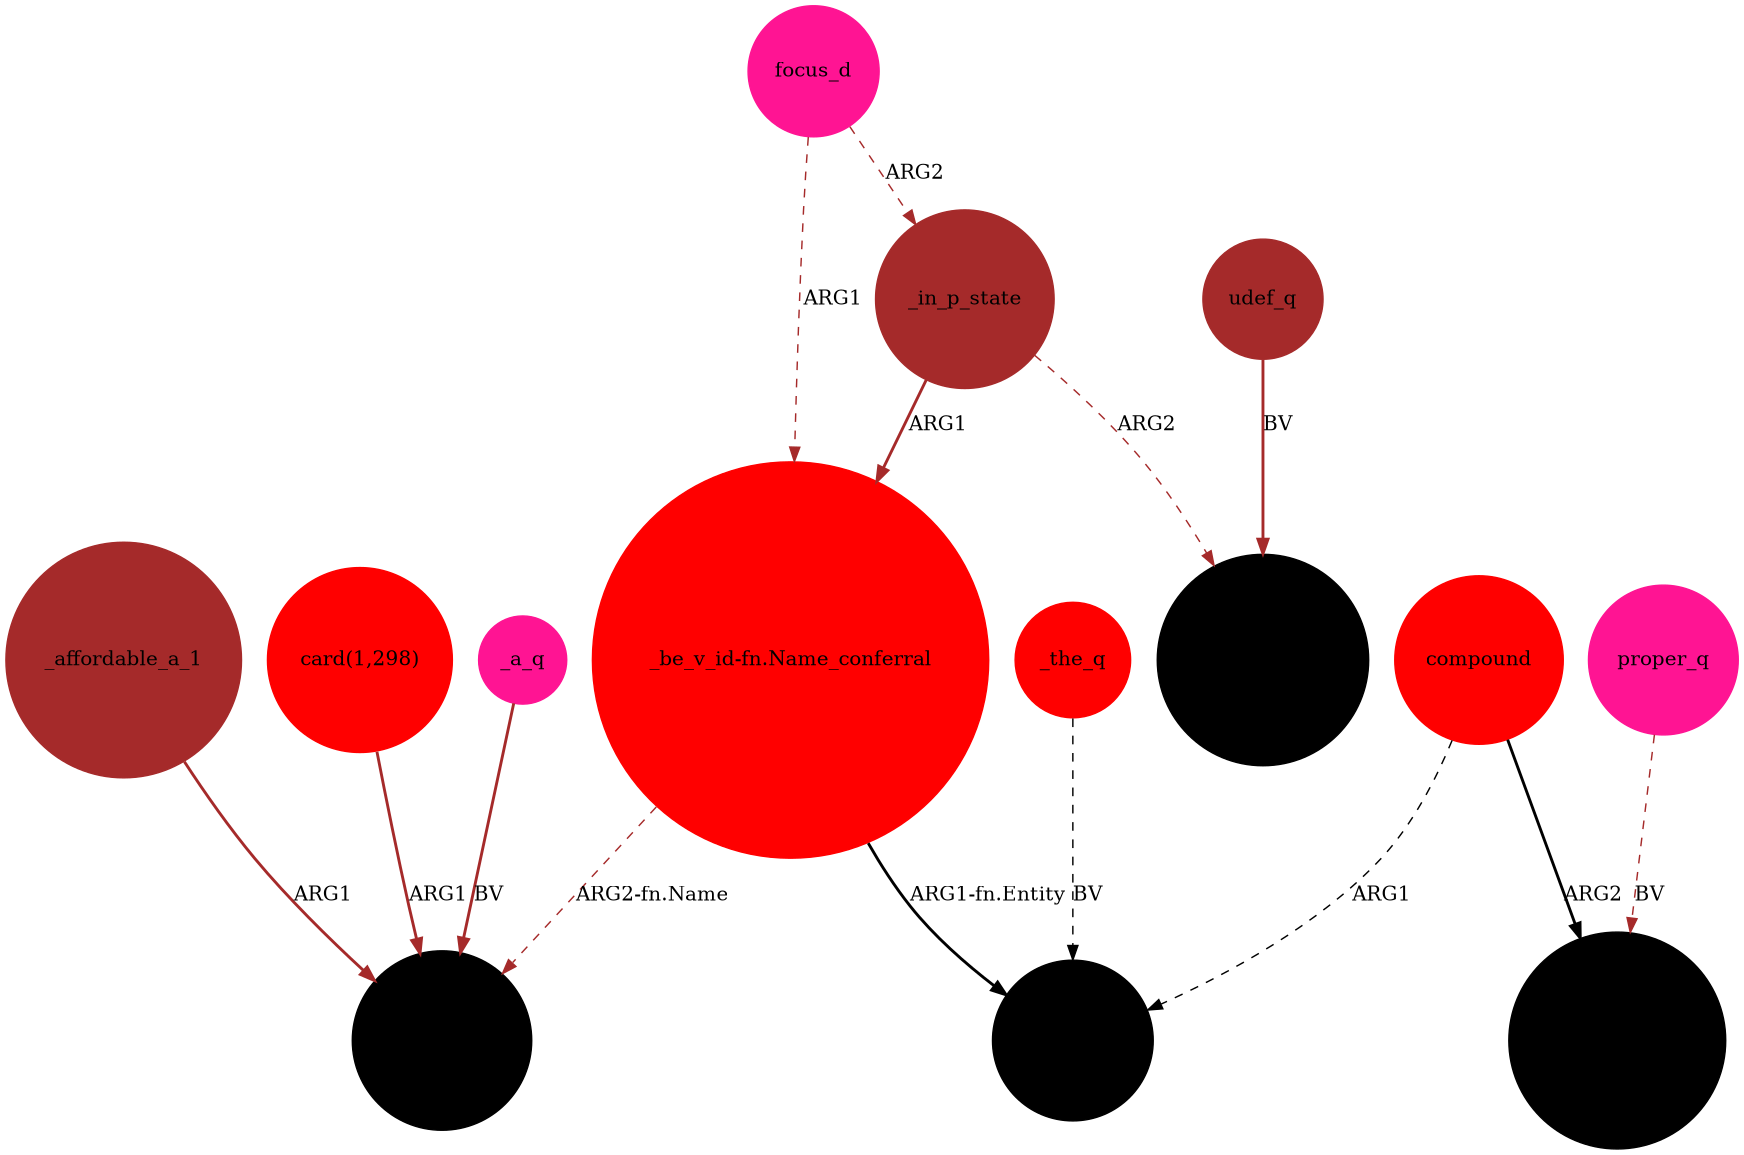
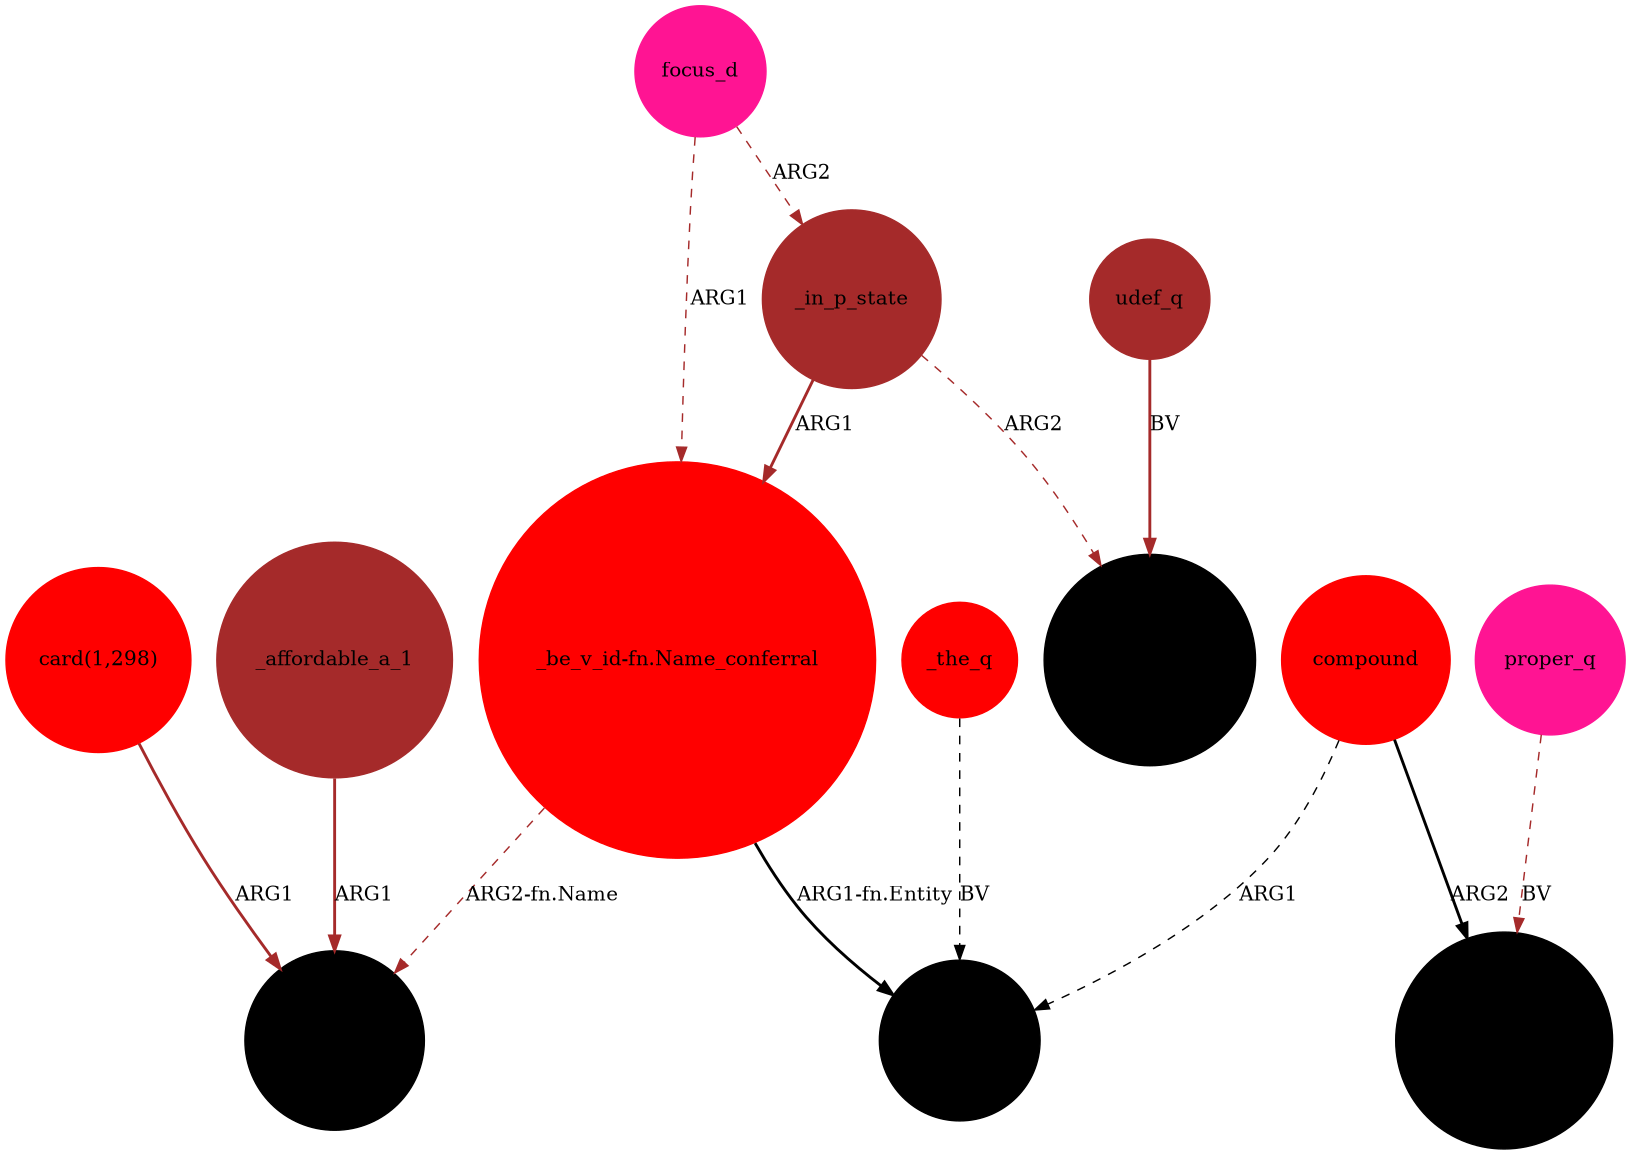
(523, 660) -> none
